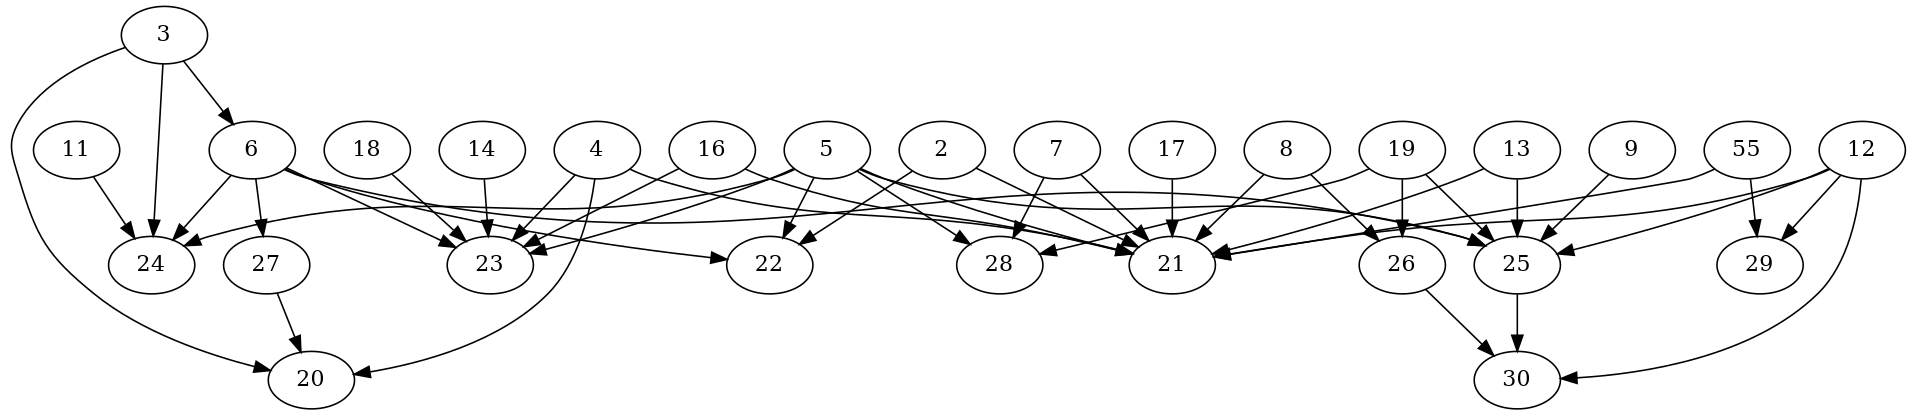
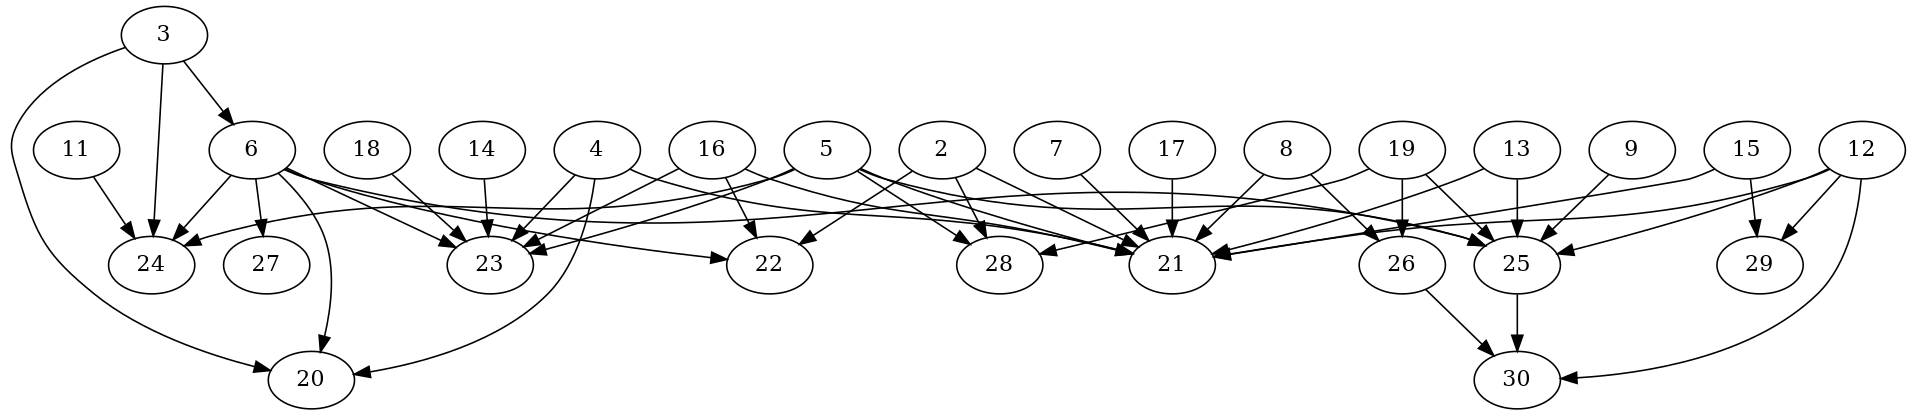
(1747, 150) -> (1747, 150)
(803, 199) -> (737, 200)
(1032, 200) -> (967, 200)
(286, 315) -> (327, 247)
